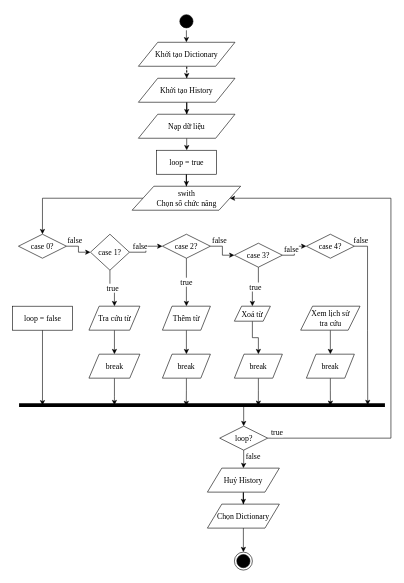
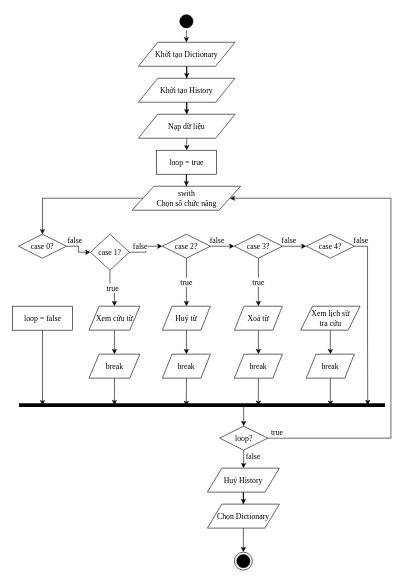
(187, 74) -> (187, 74)
(258, 255) -> (258, 246)
(252, 314) -> (258, 318)
(115, 318) -> (115, 318)
(186, 318) -> (186, 318)
